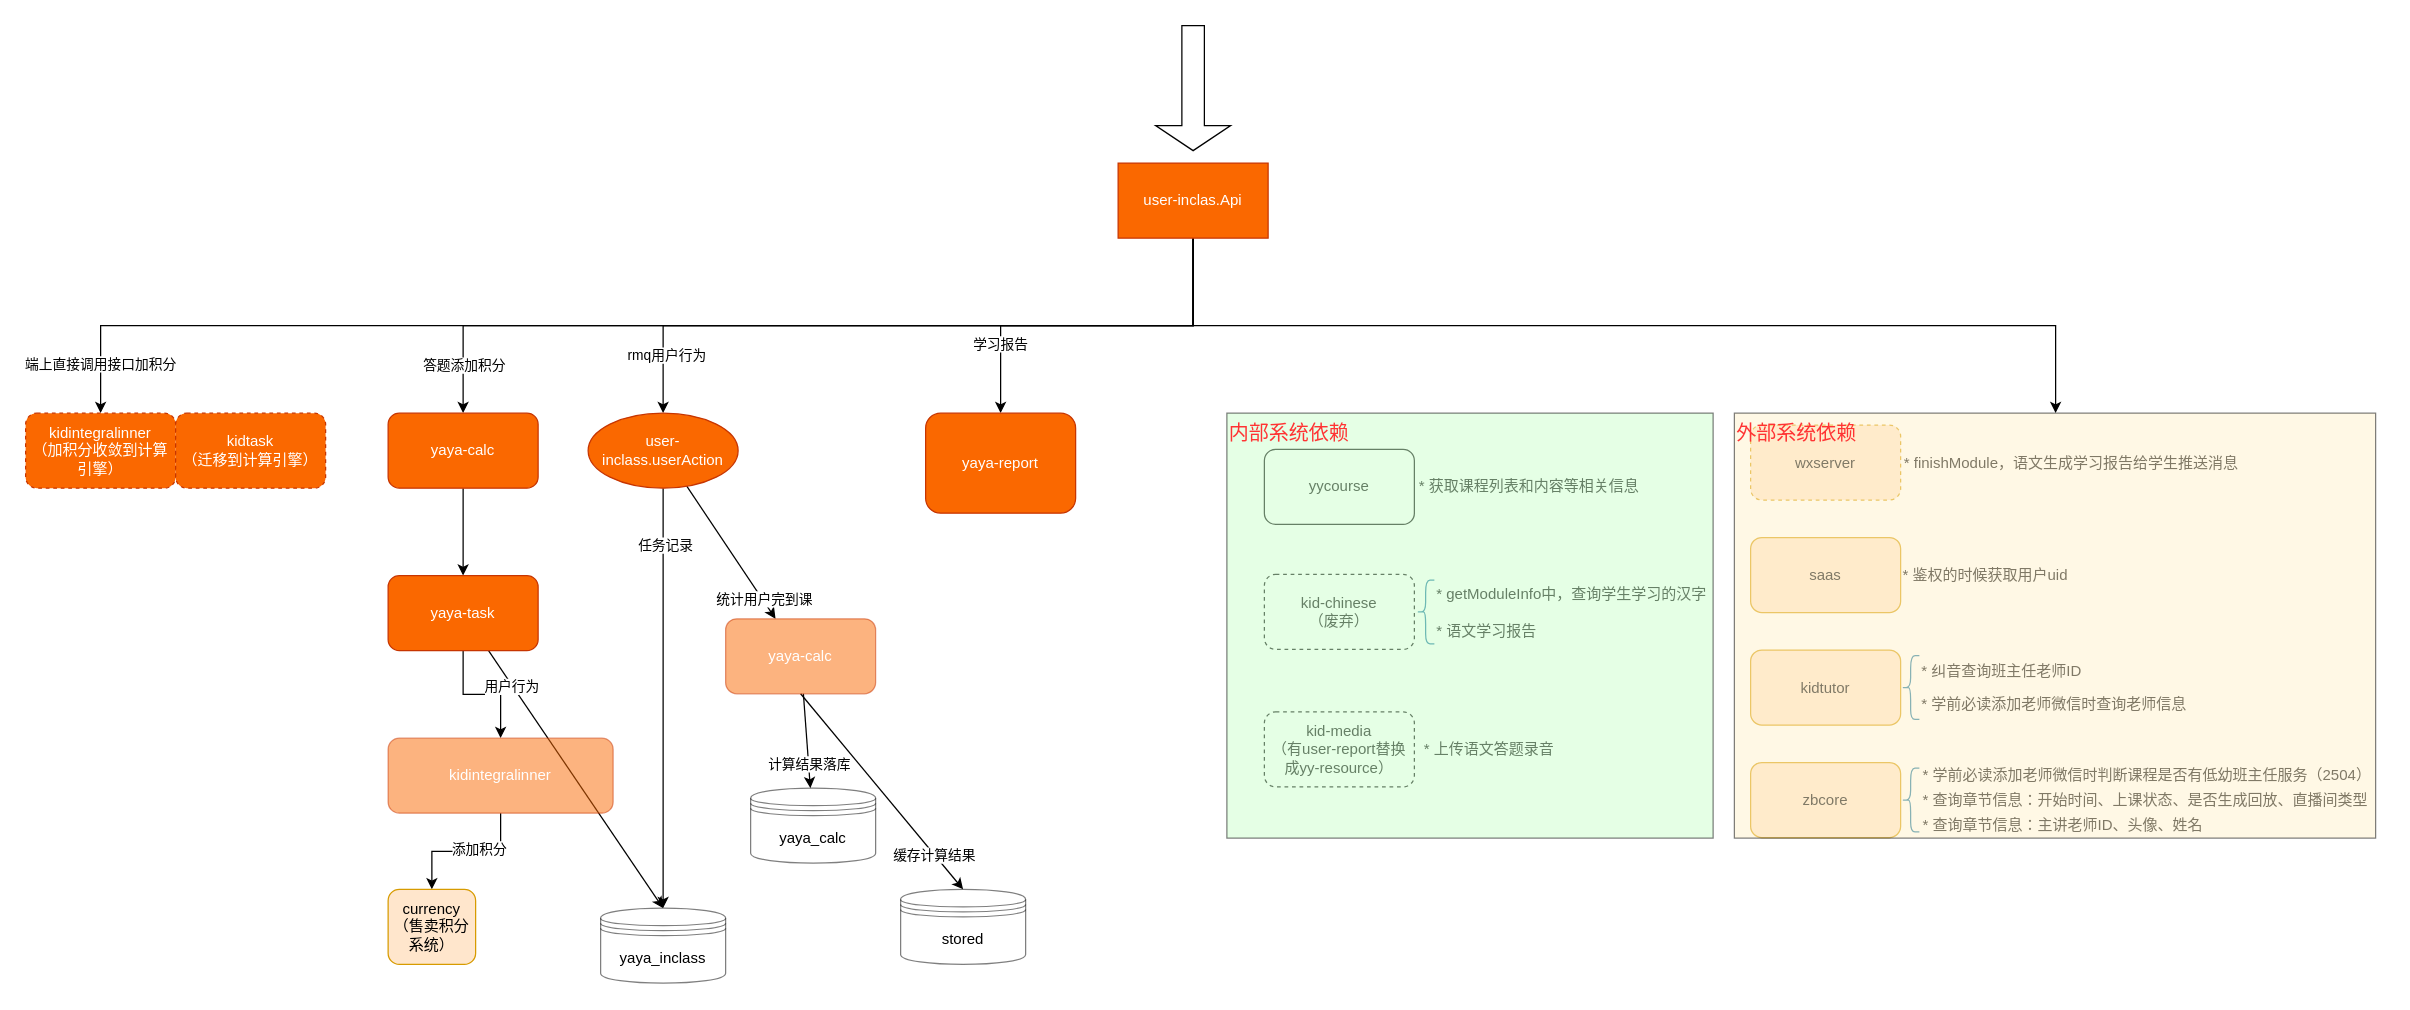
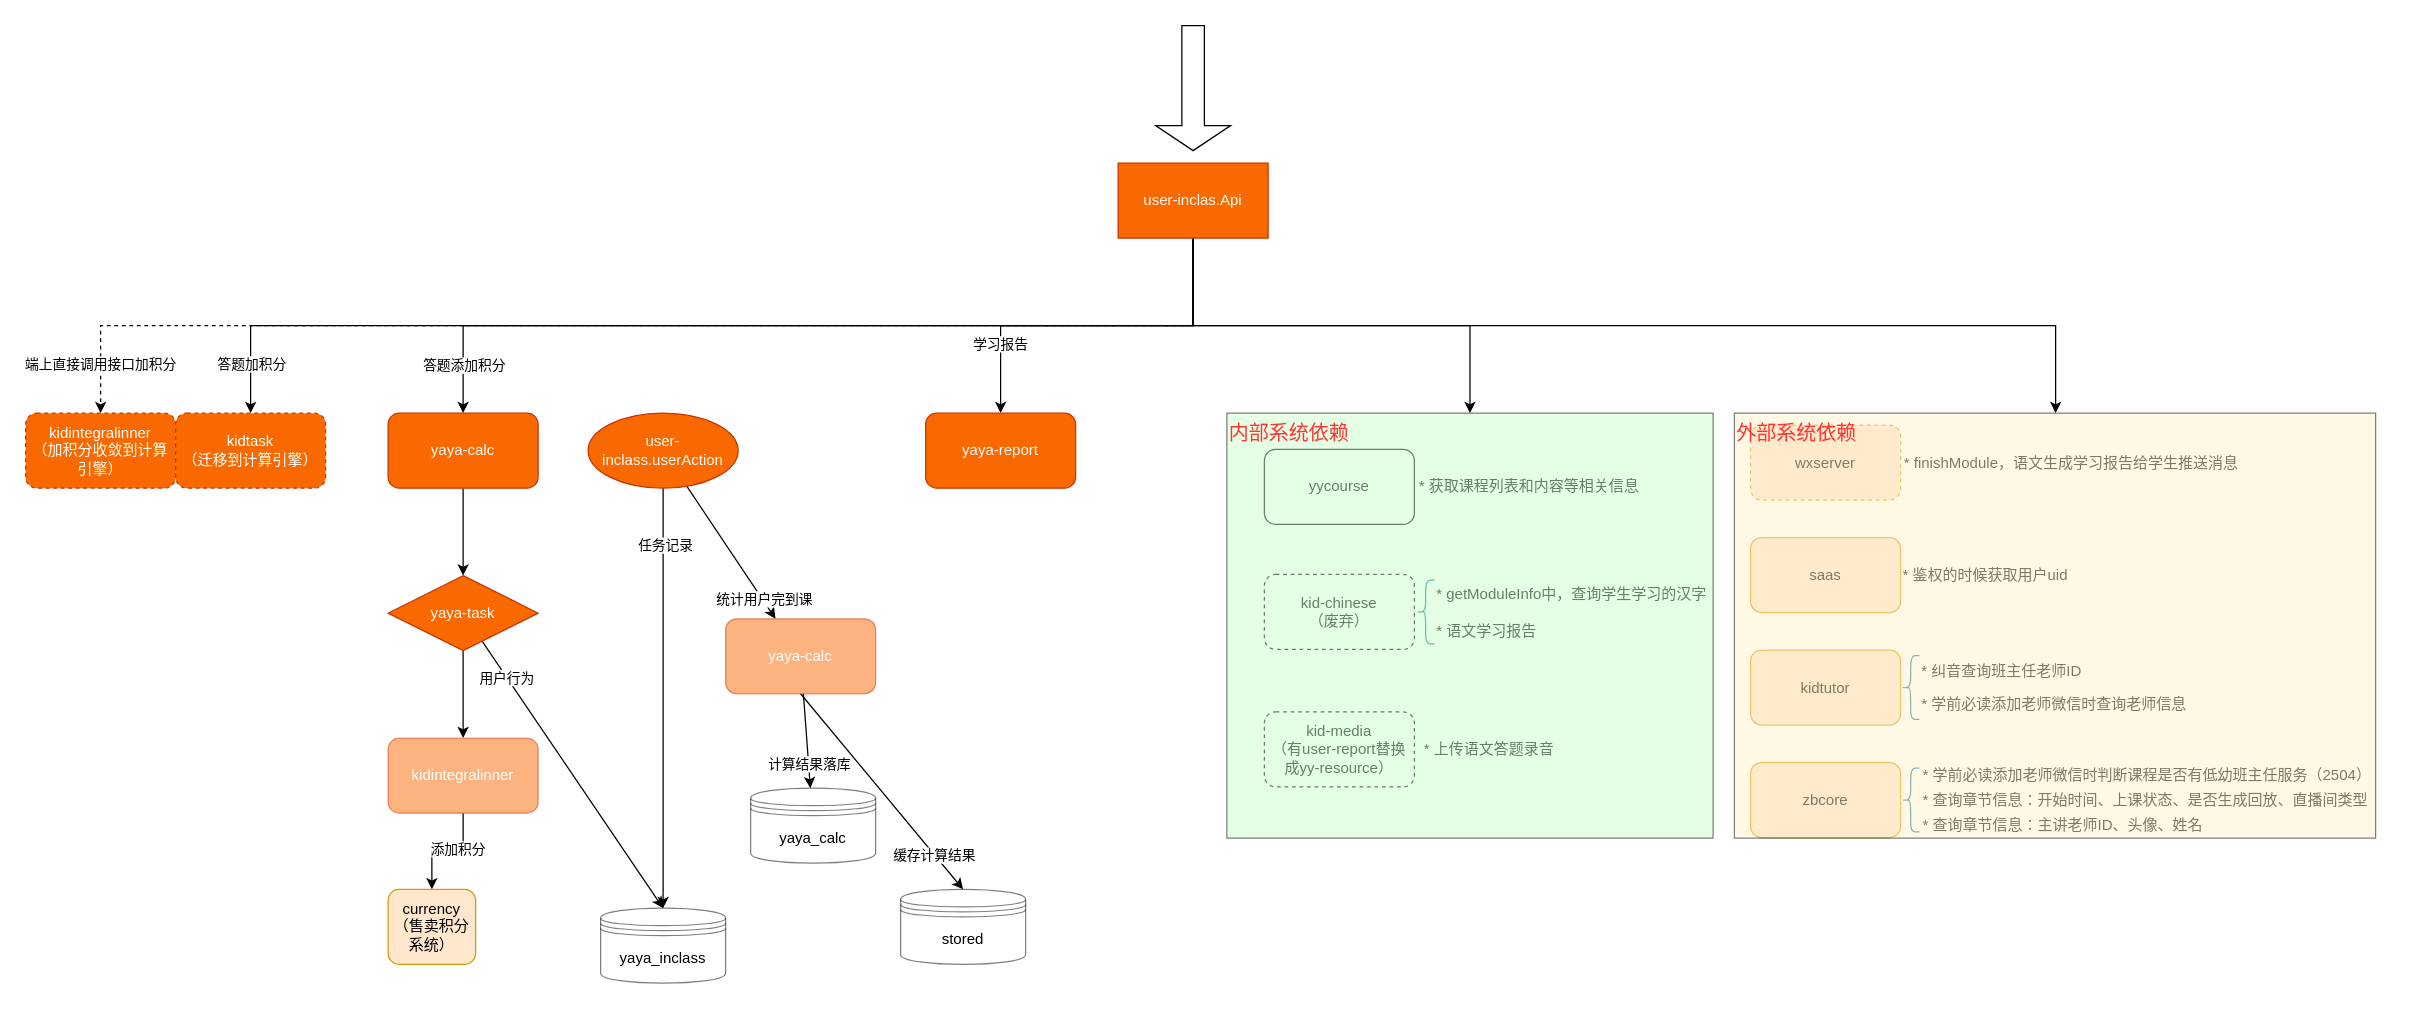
(161, 326) -> (161, 326)
none -> (251, 366)
(663, 366) -> none
none -> (1470, 366)
(1001, 463) -> (1001, 451)
(463, 613) -> (463, 613)
(501, 776) -> (463, 776)
